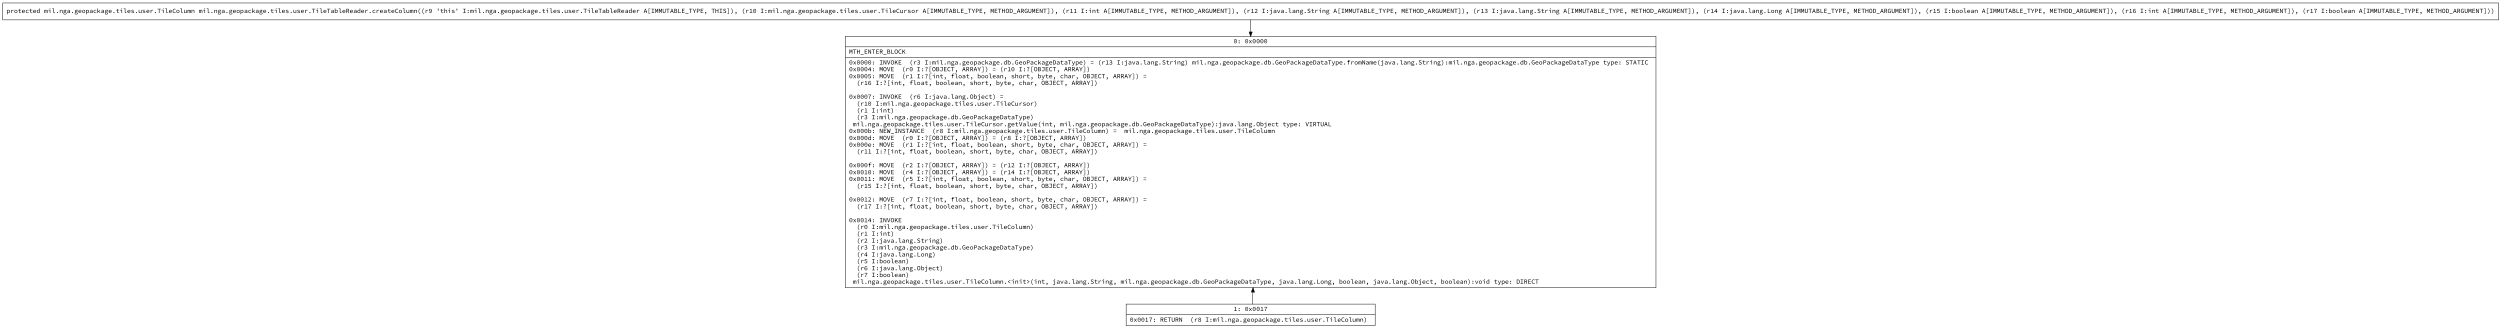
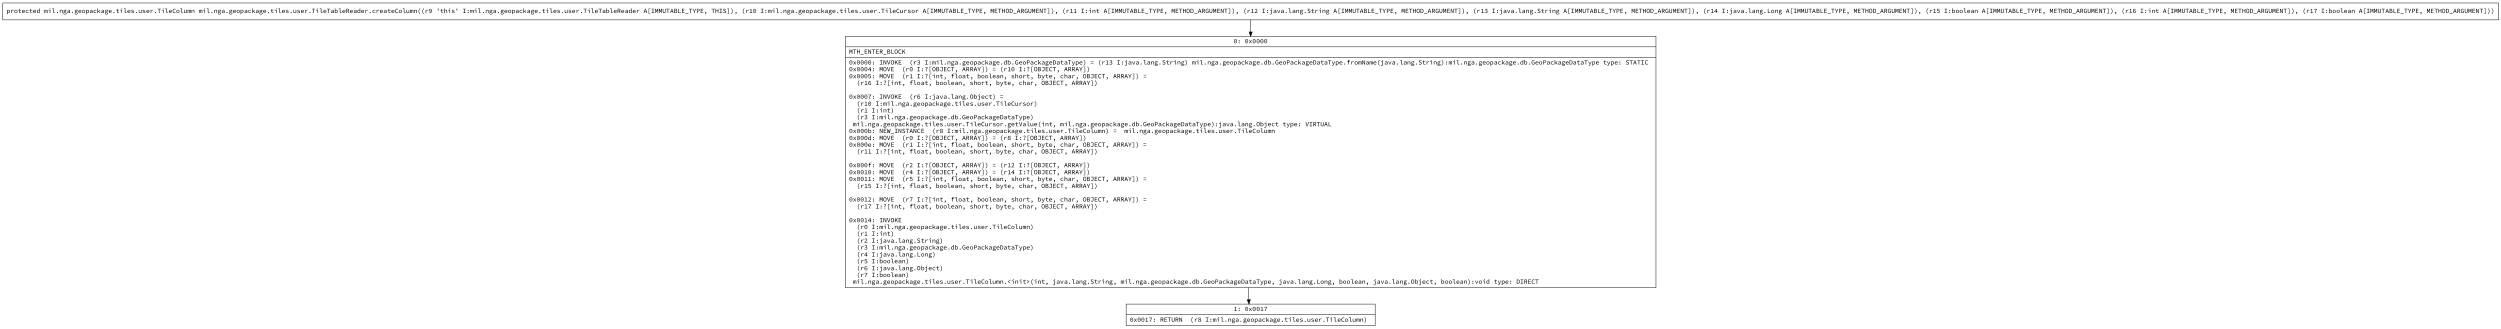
(1253, 298) -> (1248, 294)
